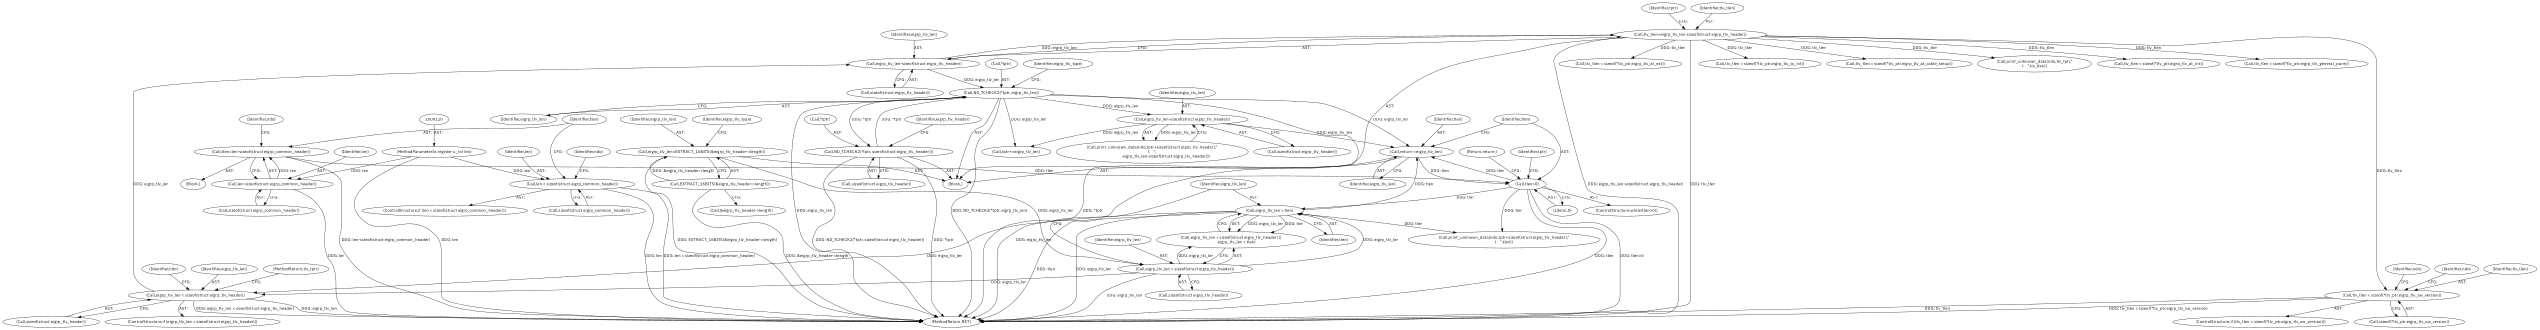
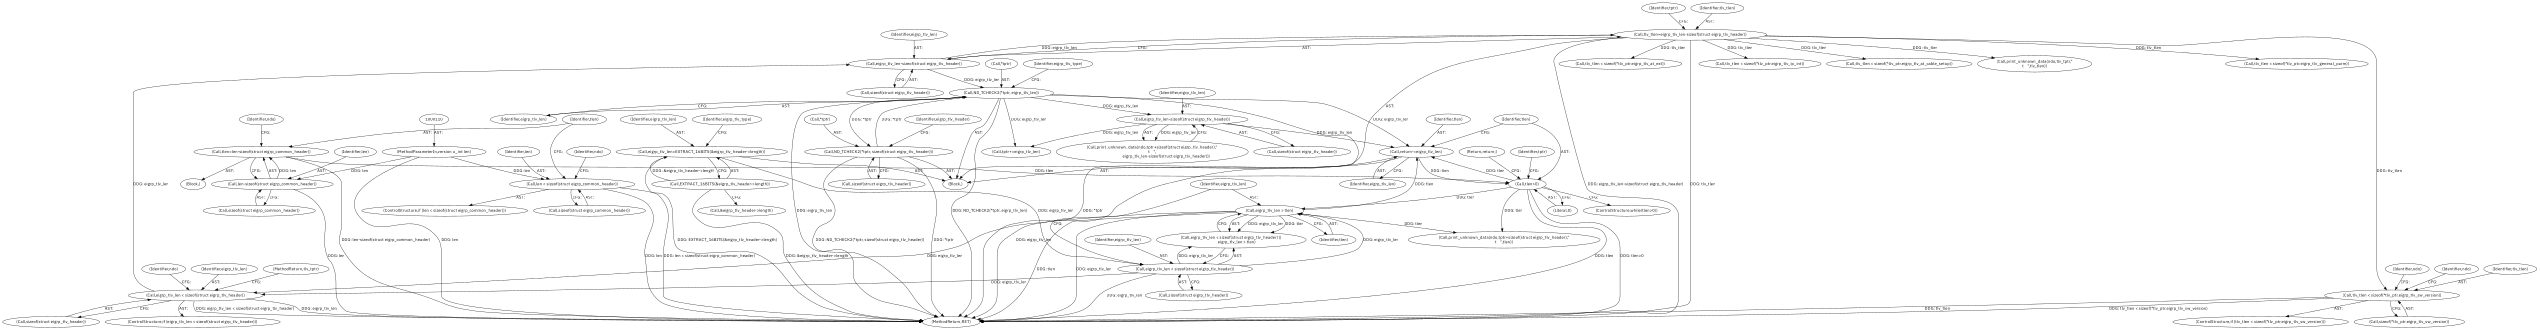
(2159, 64) -> none
(434, 152) -> (434, 152)
(1595, 197) -> (1595, 197)
